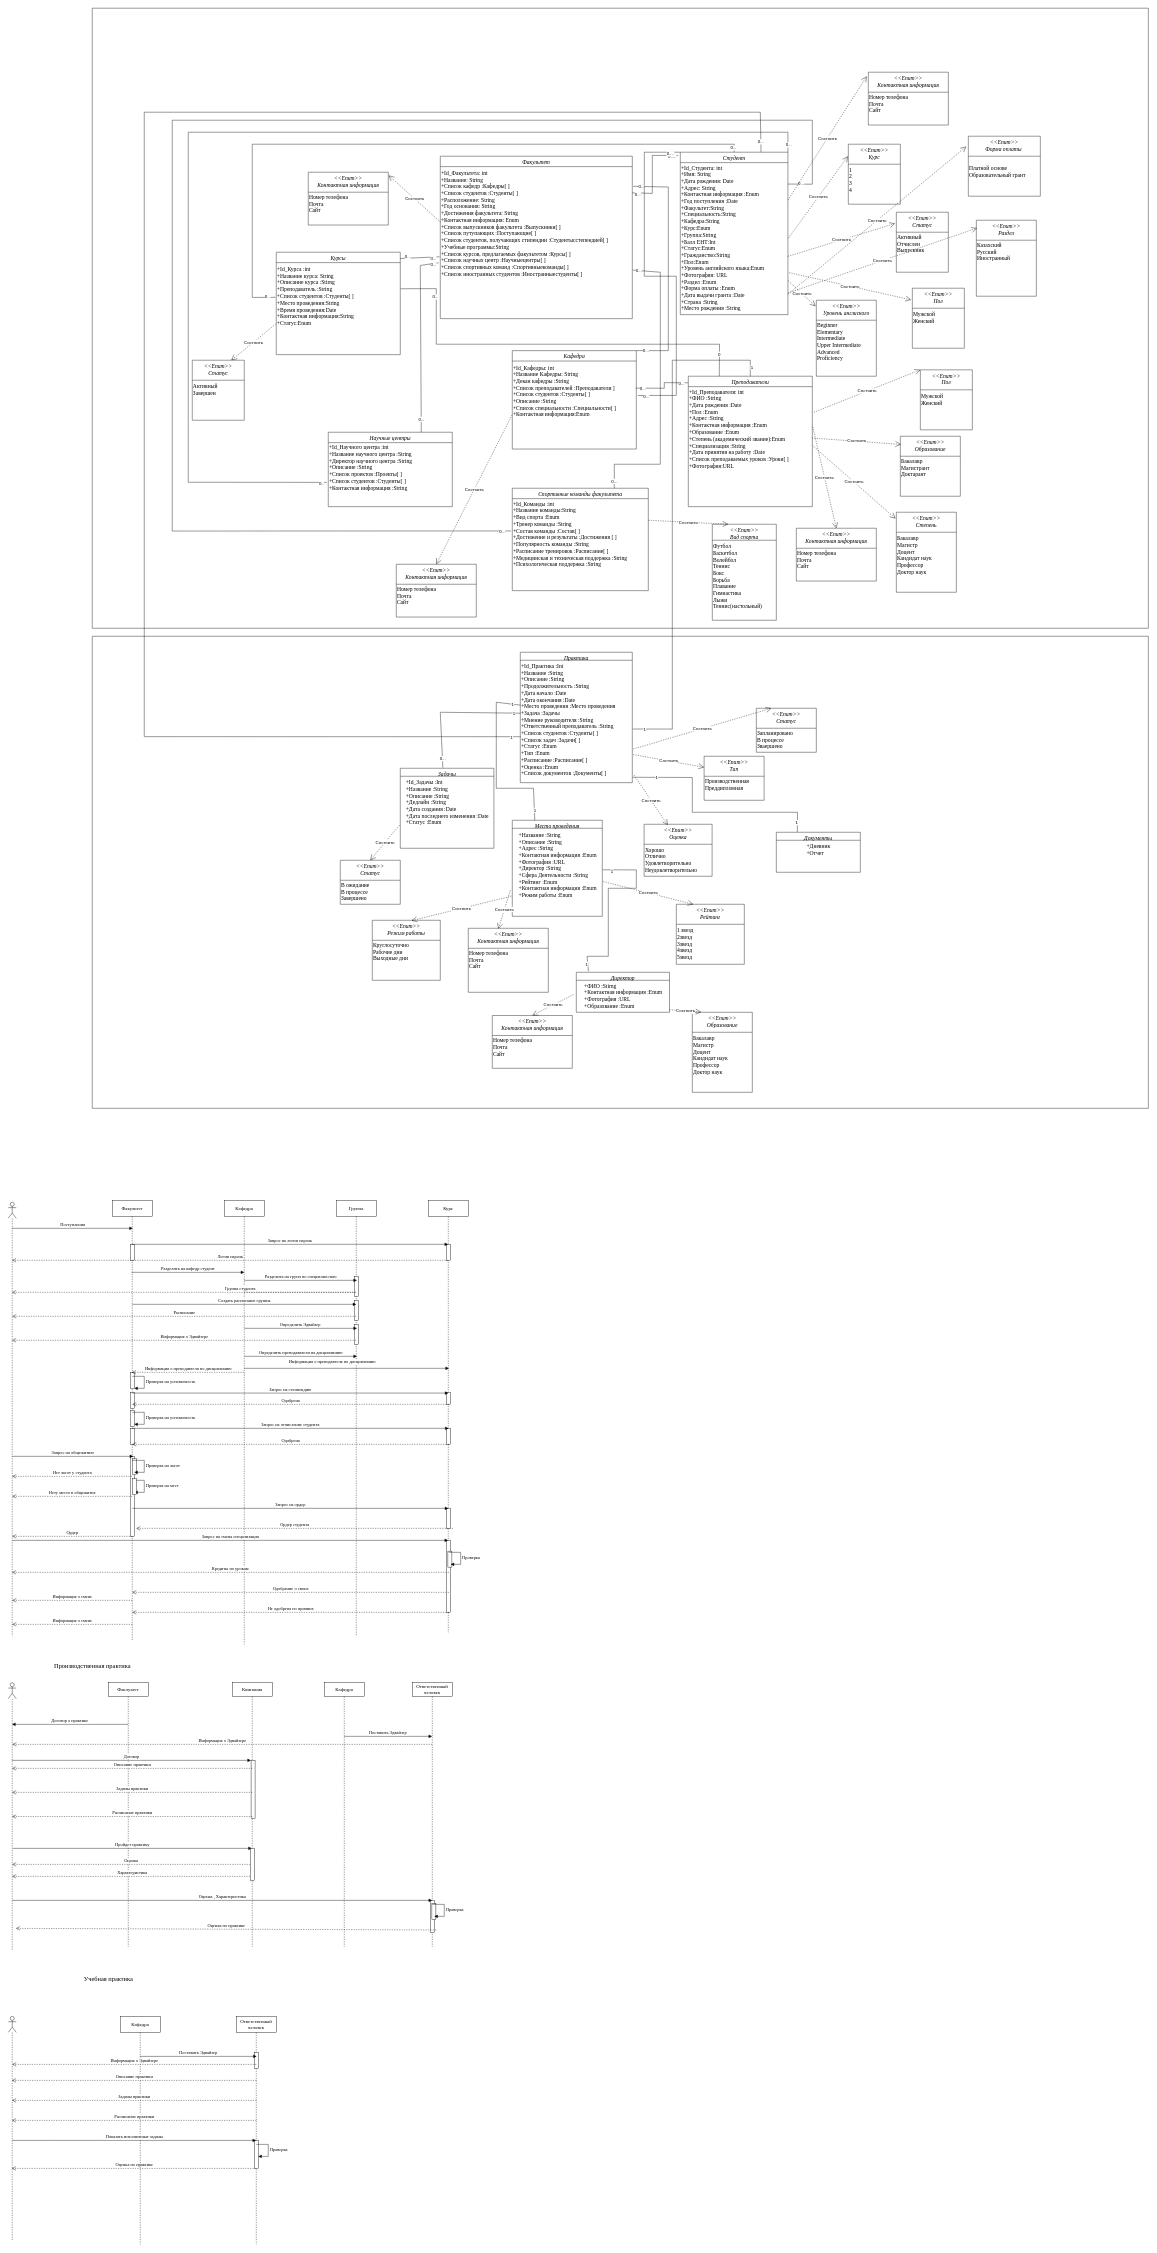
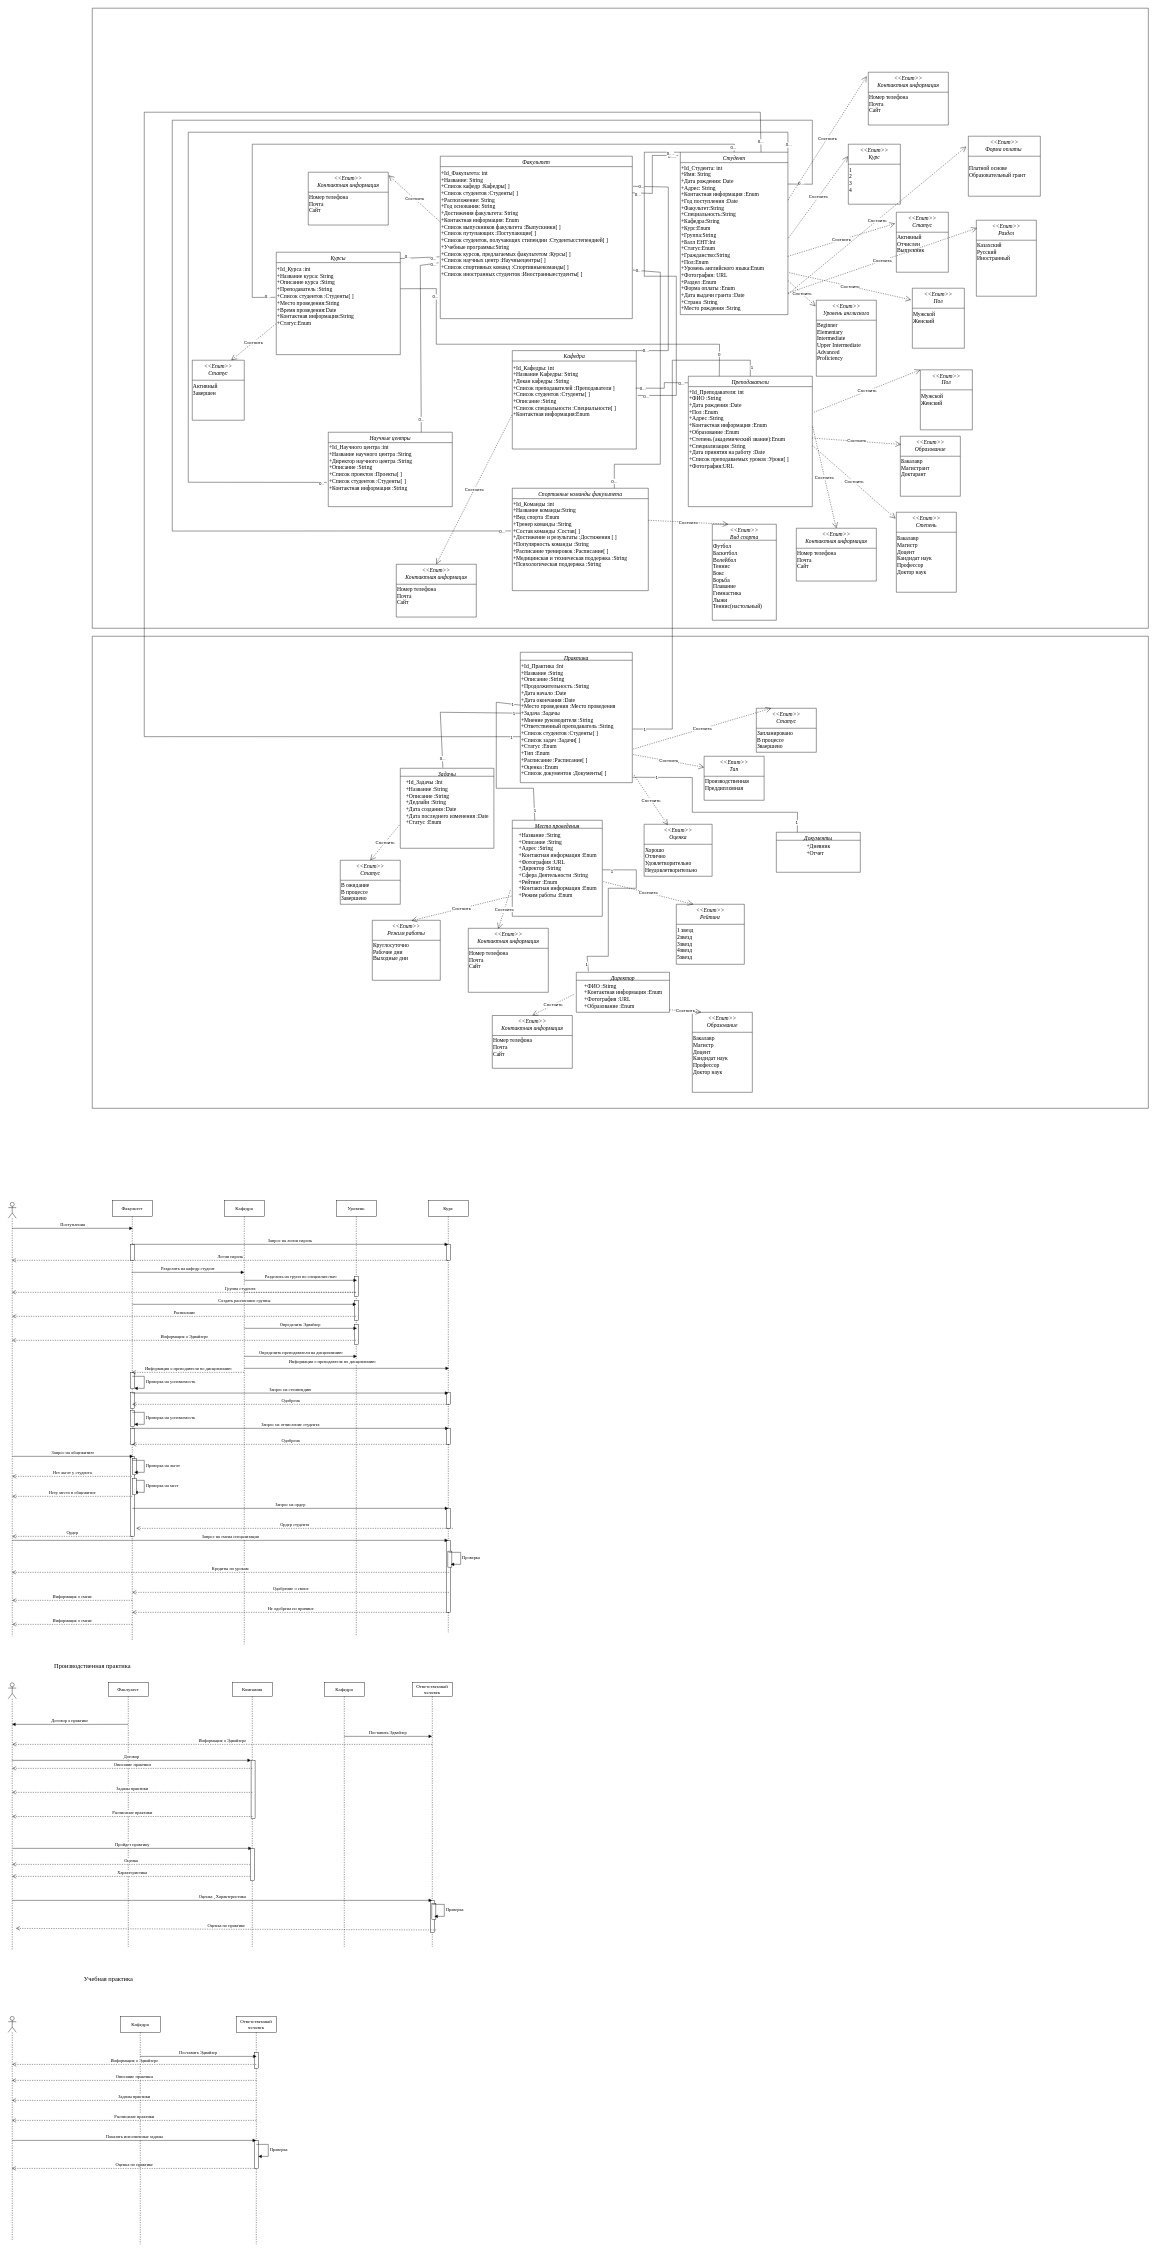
(356, 1208) -> (356, 1208)
